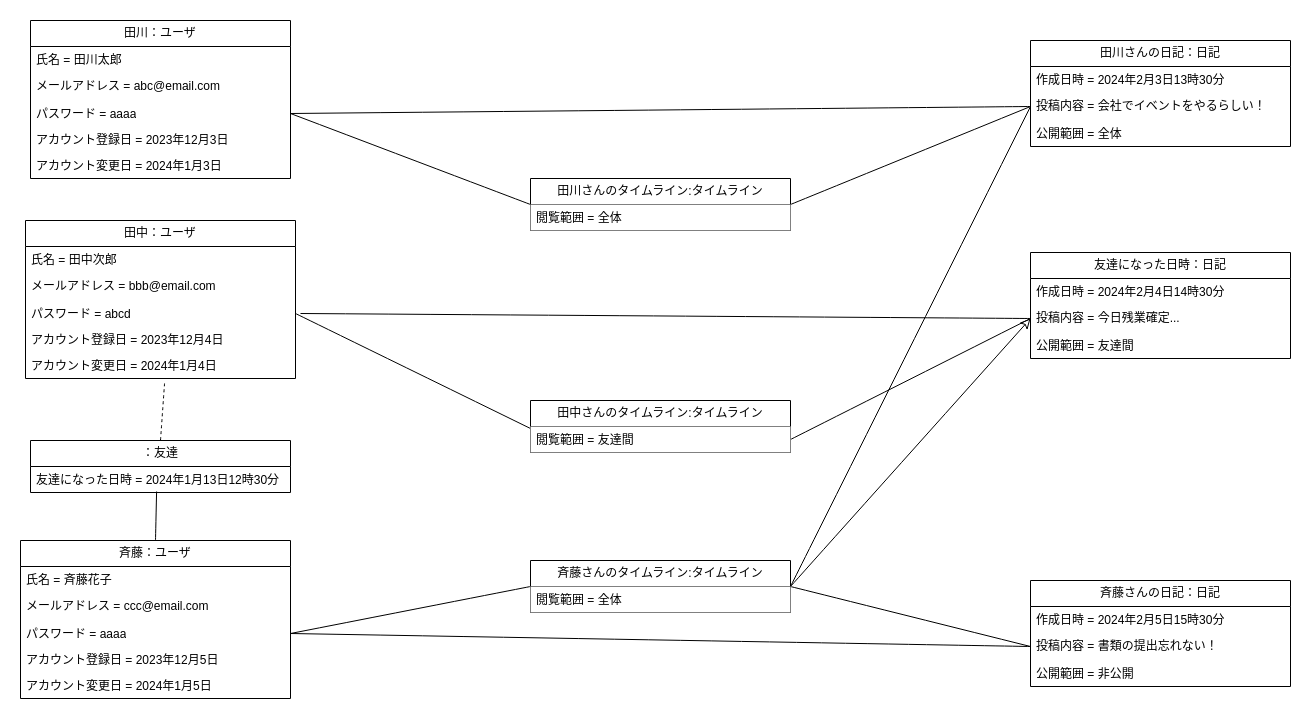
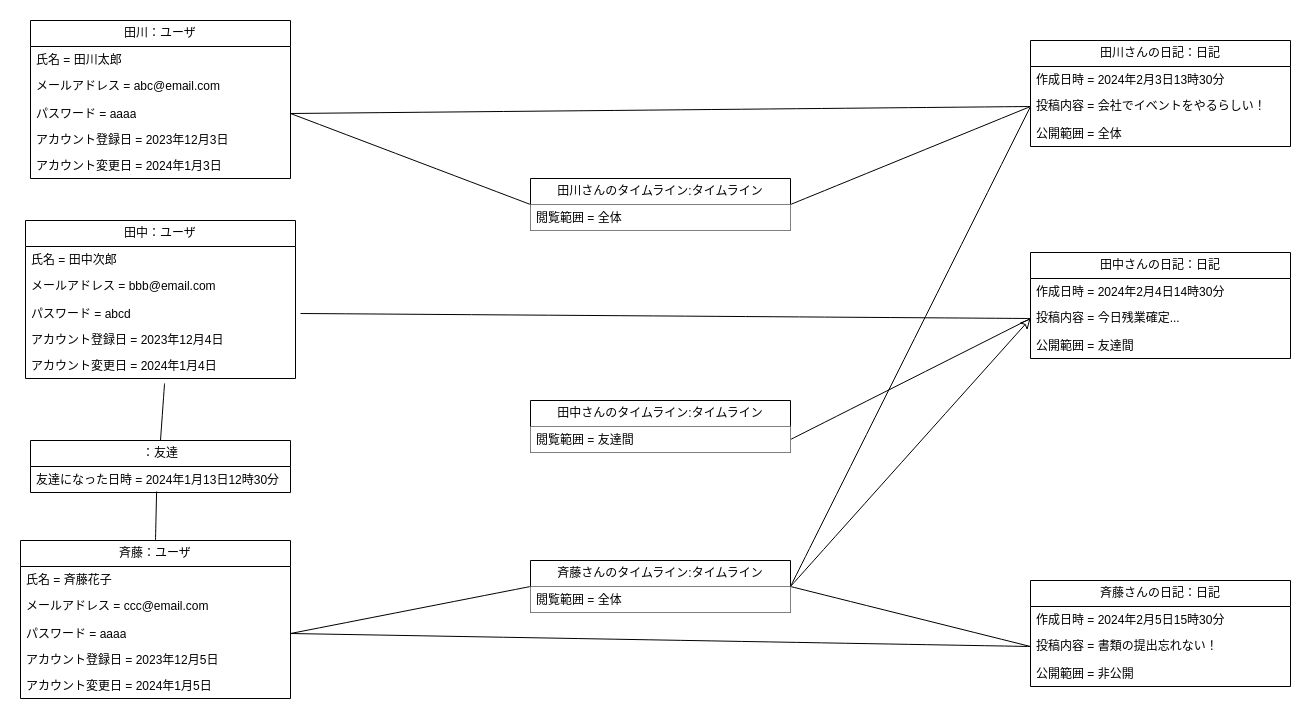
(1161, 266) -> (1161, 266)
(412, 371) -> none
(163, 411) -> (163, 411)
